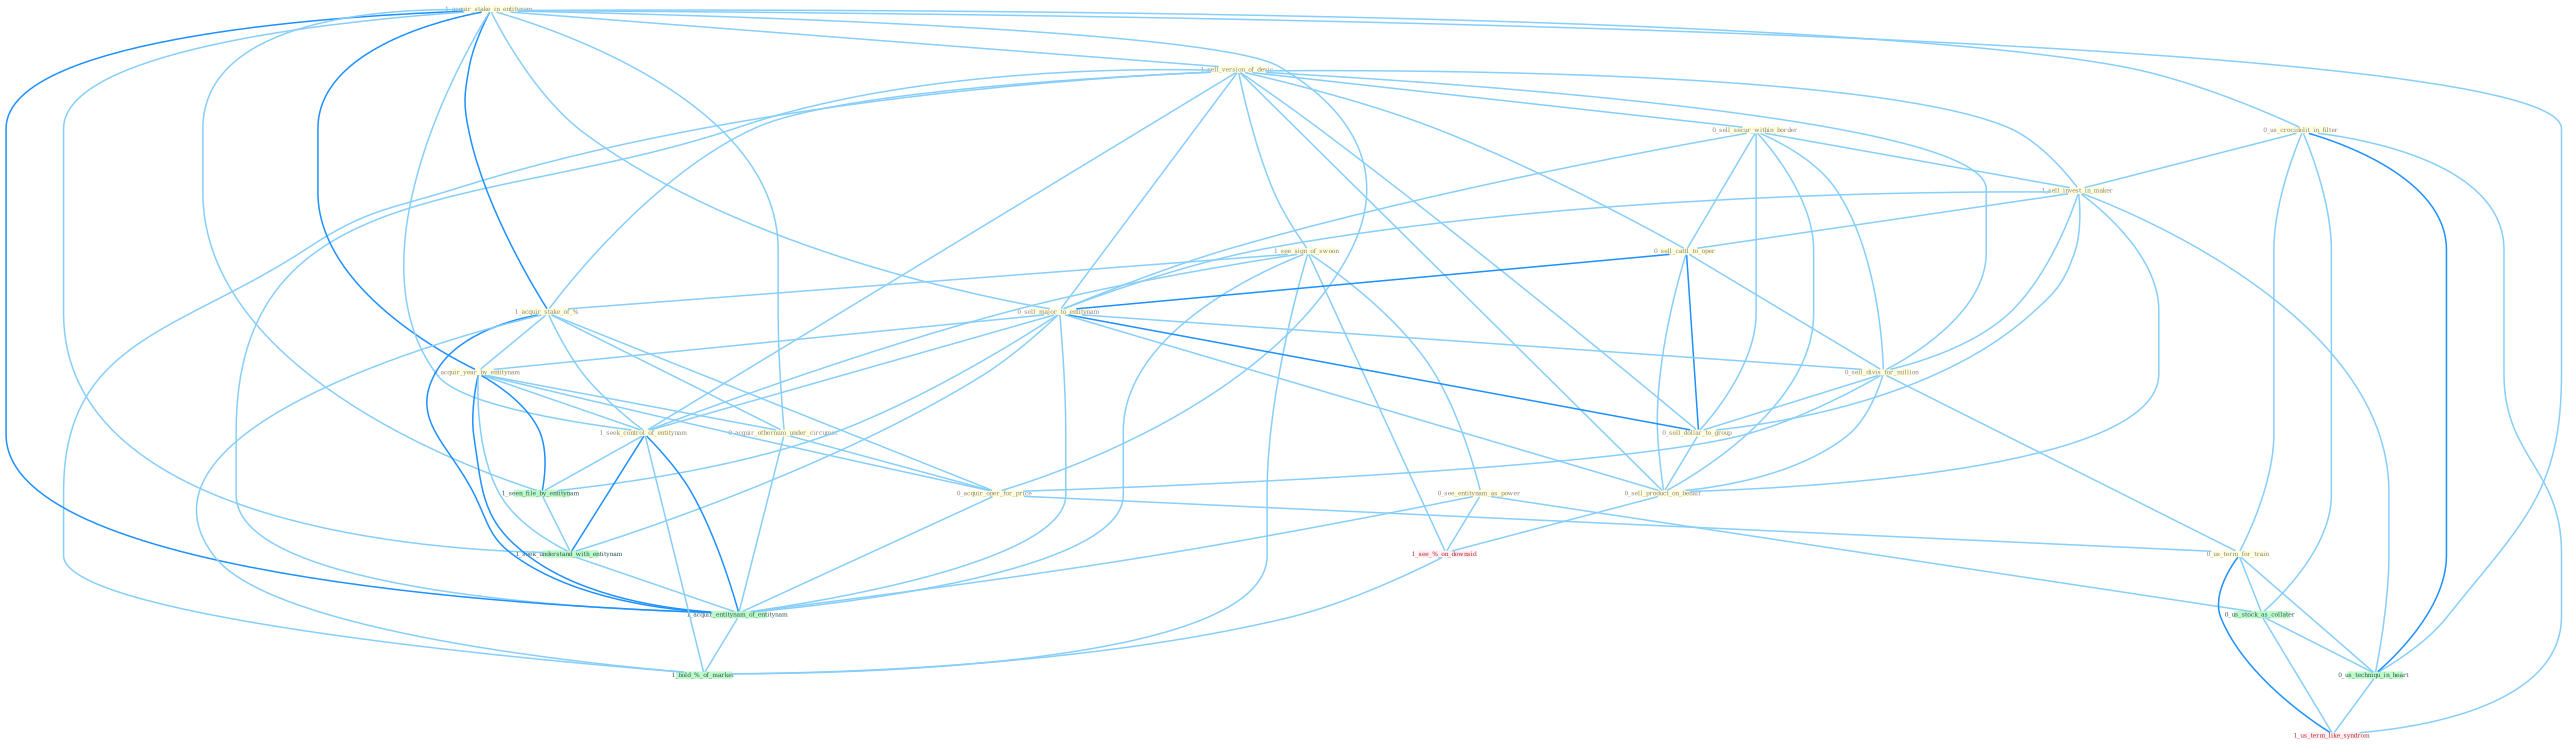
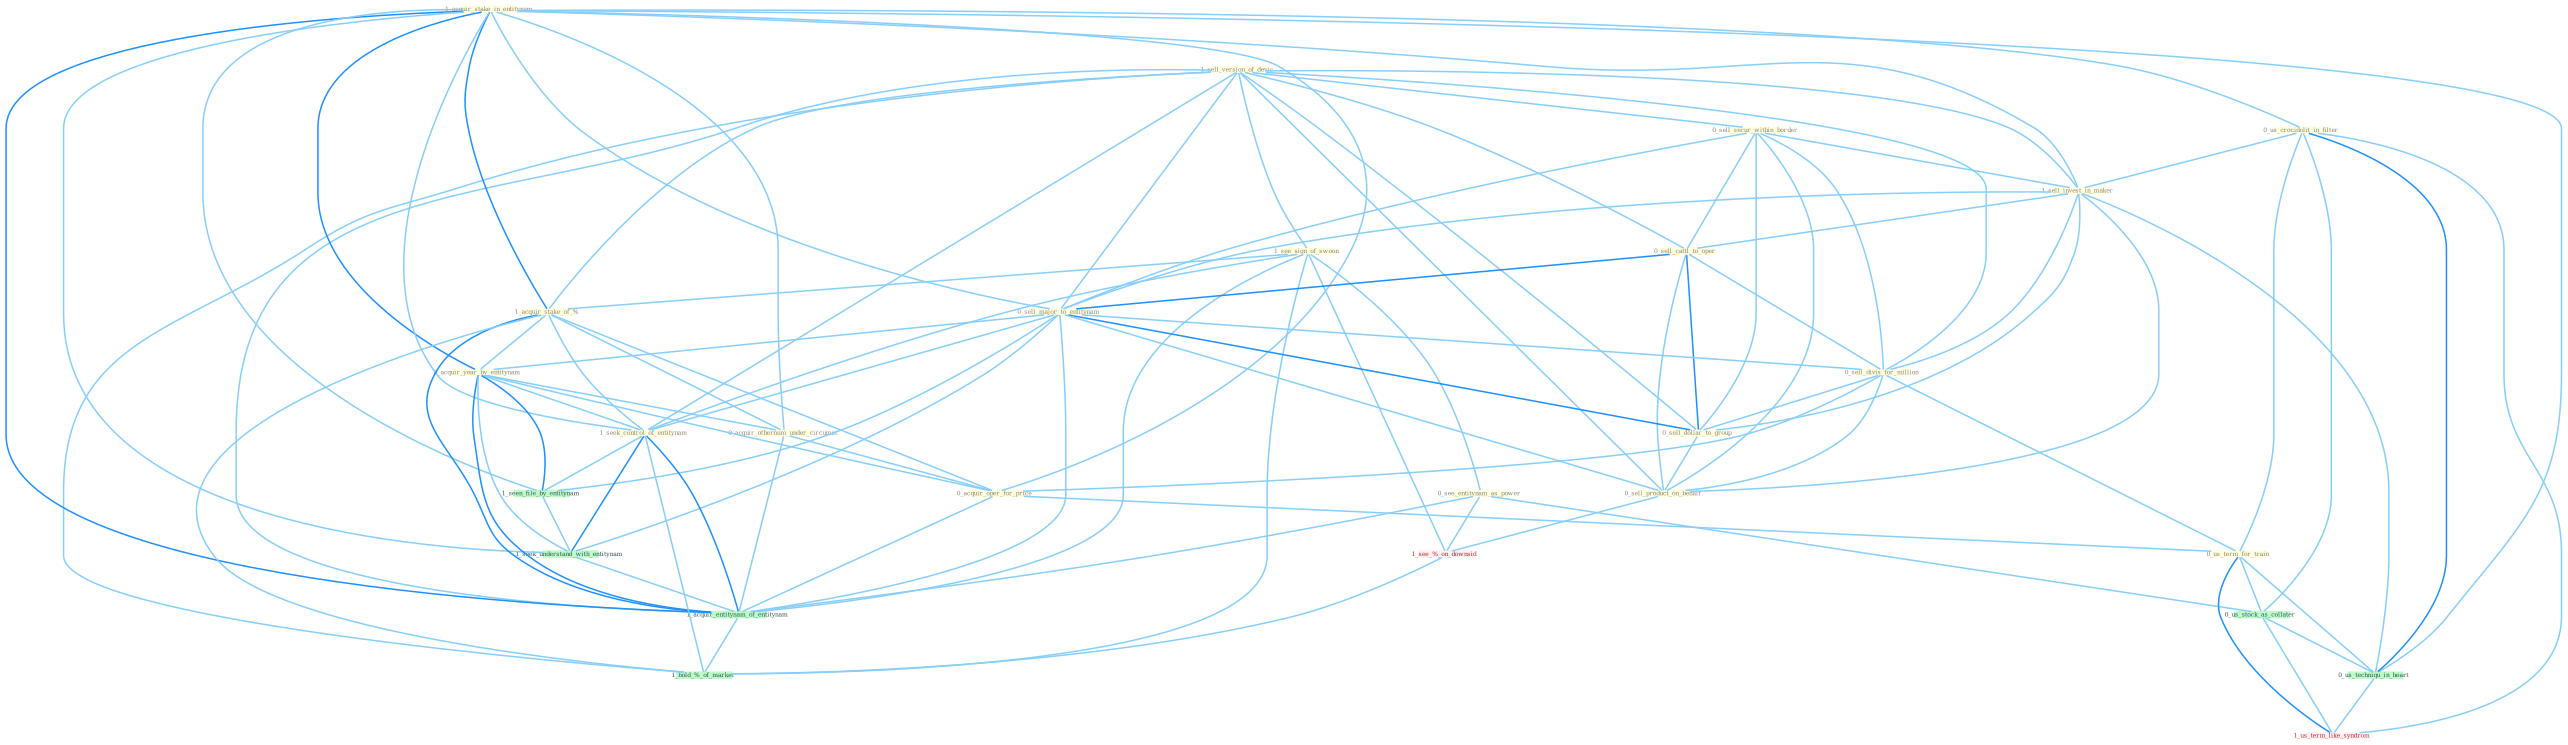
(865, 39) -> (1320, 49)
